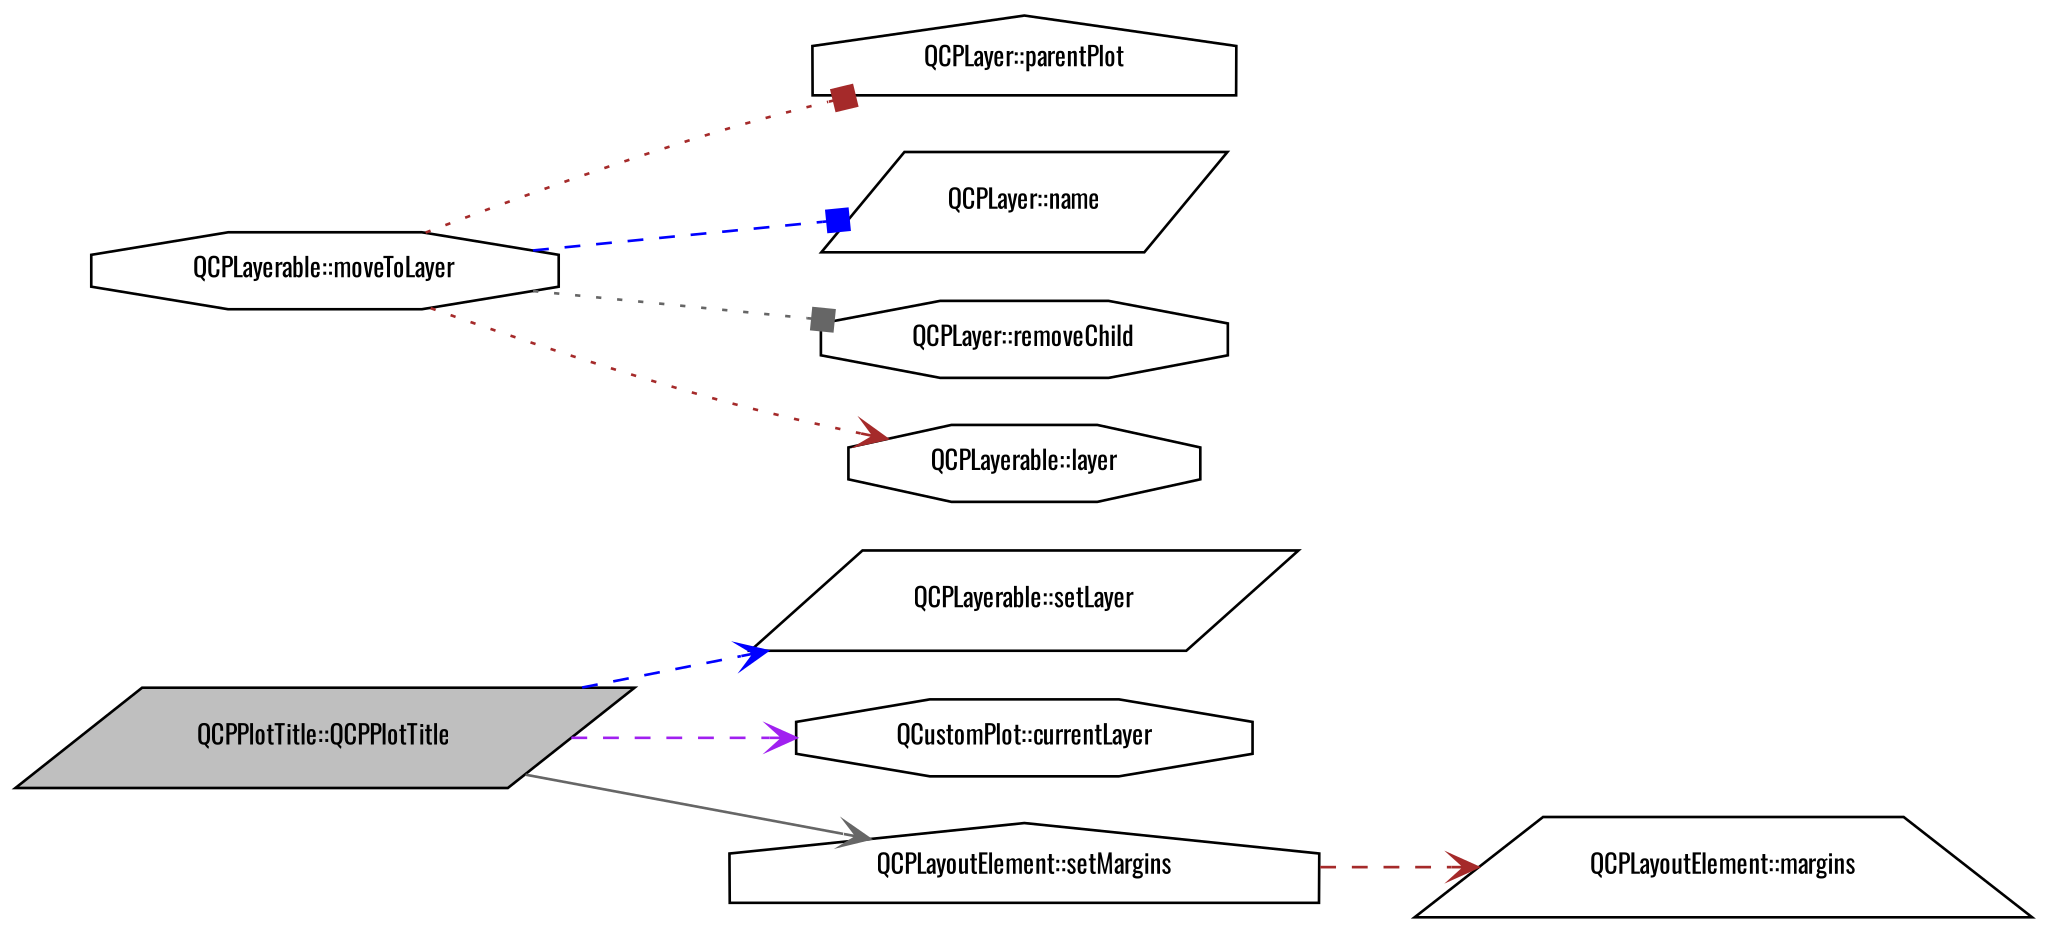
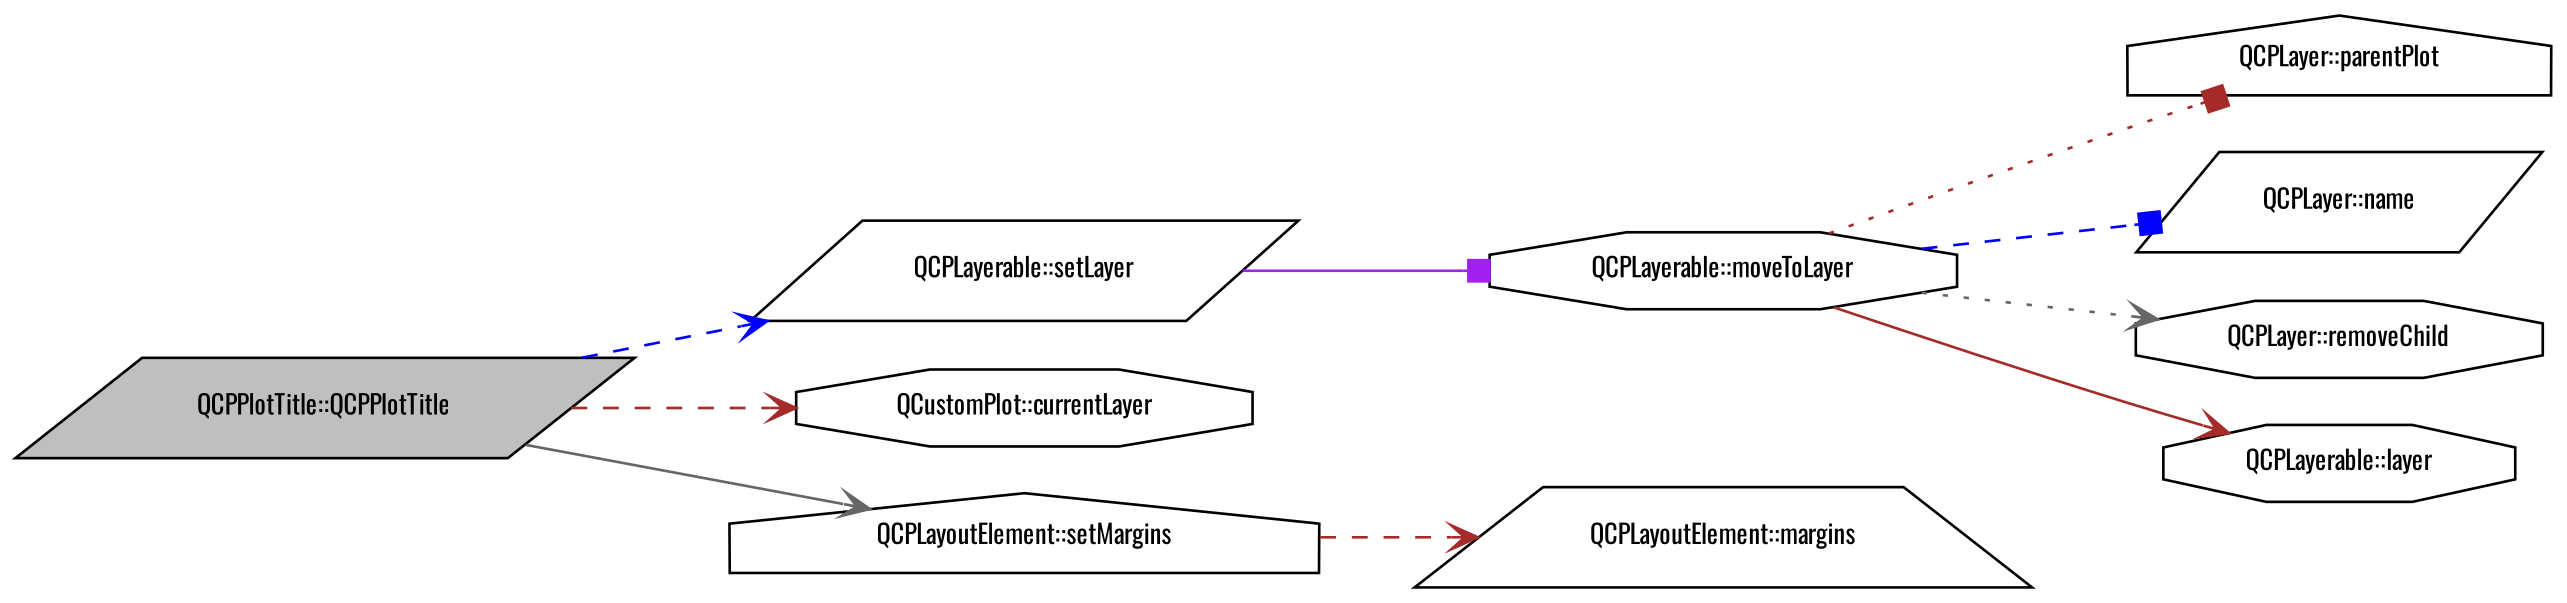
none -> (1353, 271)
(670, 305) -> (2026, 305)
(644, 378) -> (2018, 368)
(670, 738) -> (670, 408)
